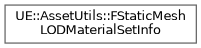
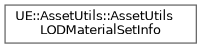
(101, 24) -> (101, 24)
